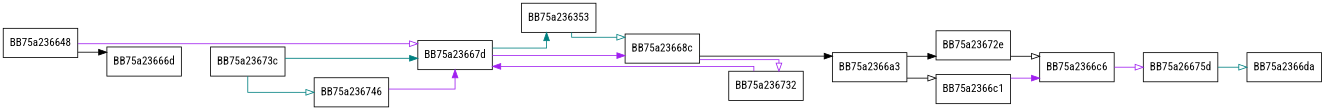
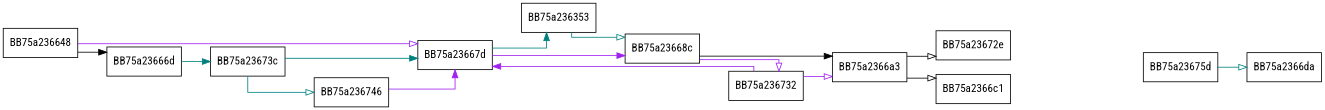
(917, 56) -> (917, 56)
none -> (192, 62)
(1077, 67) -> none
(1181, 67) -> (1181, 67)
none -> (814, 77)
